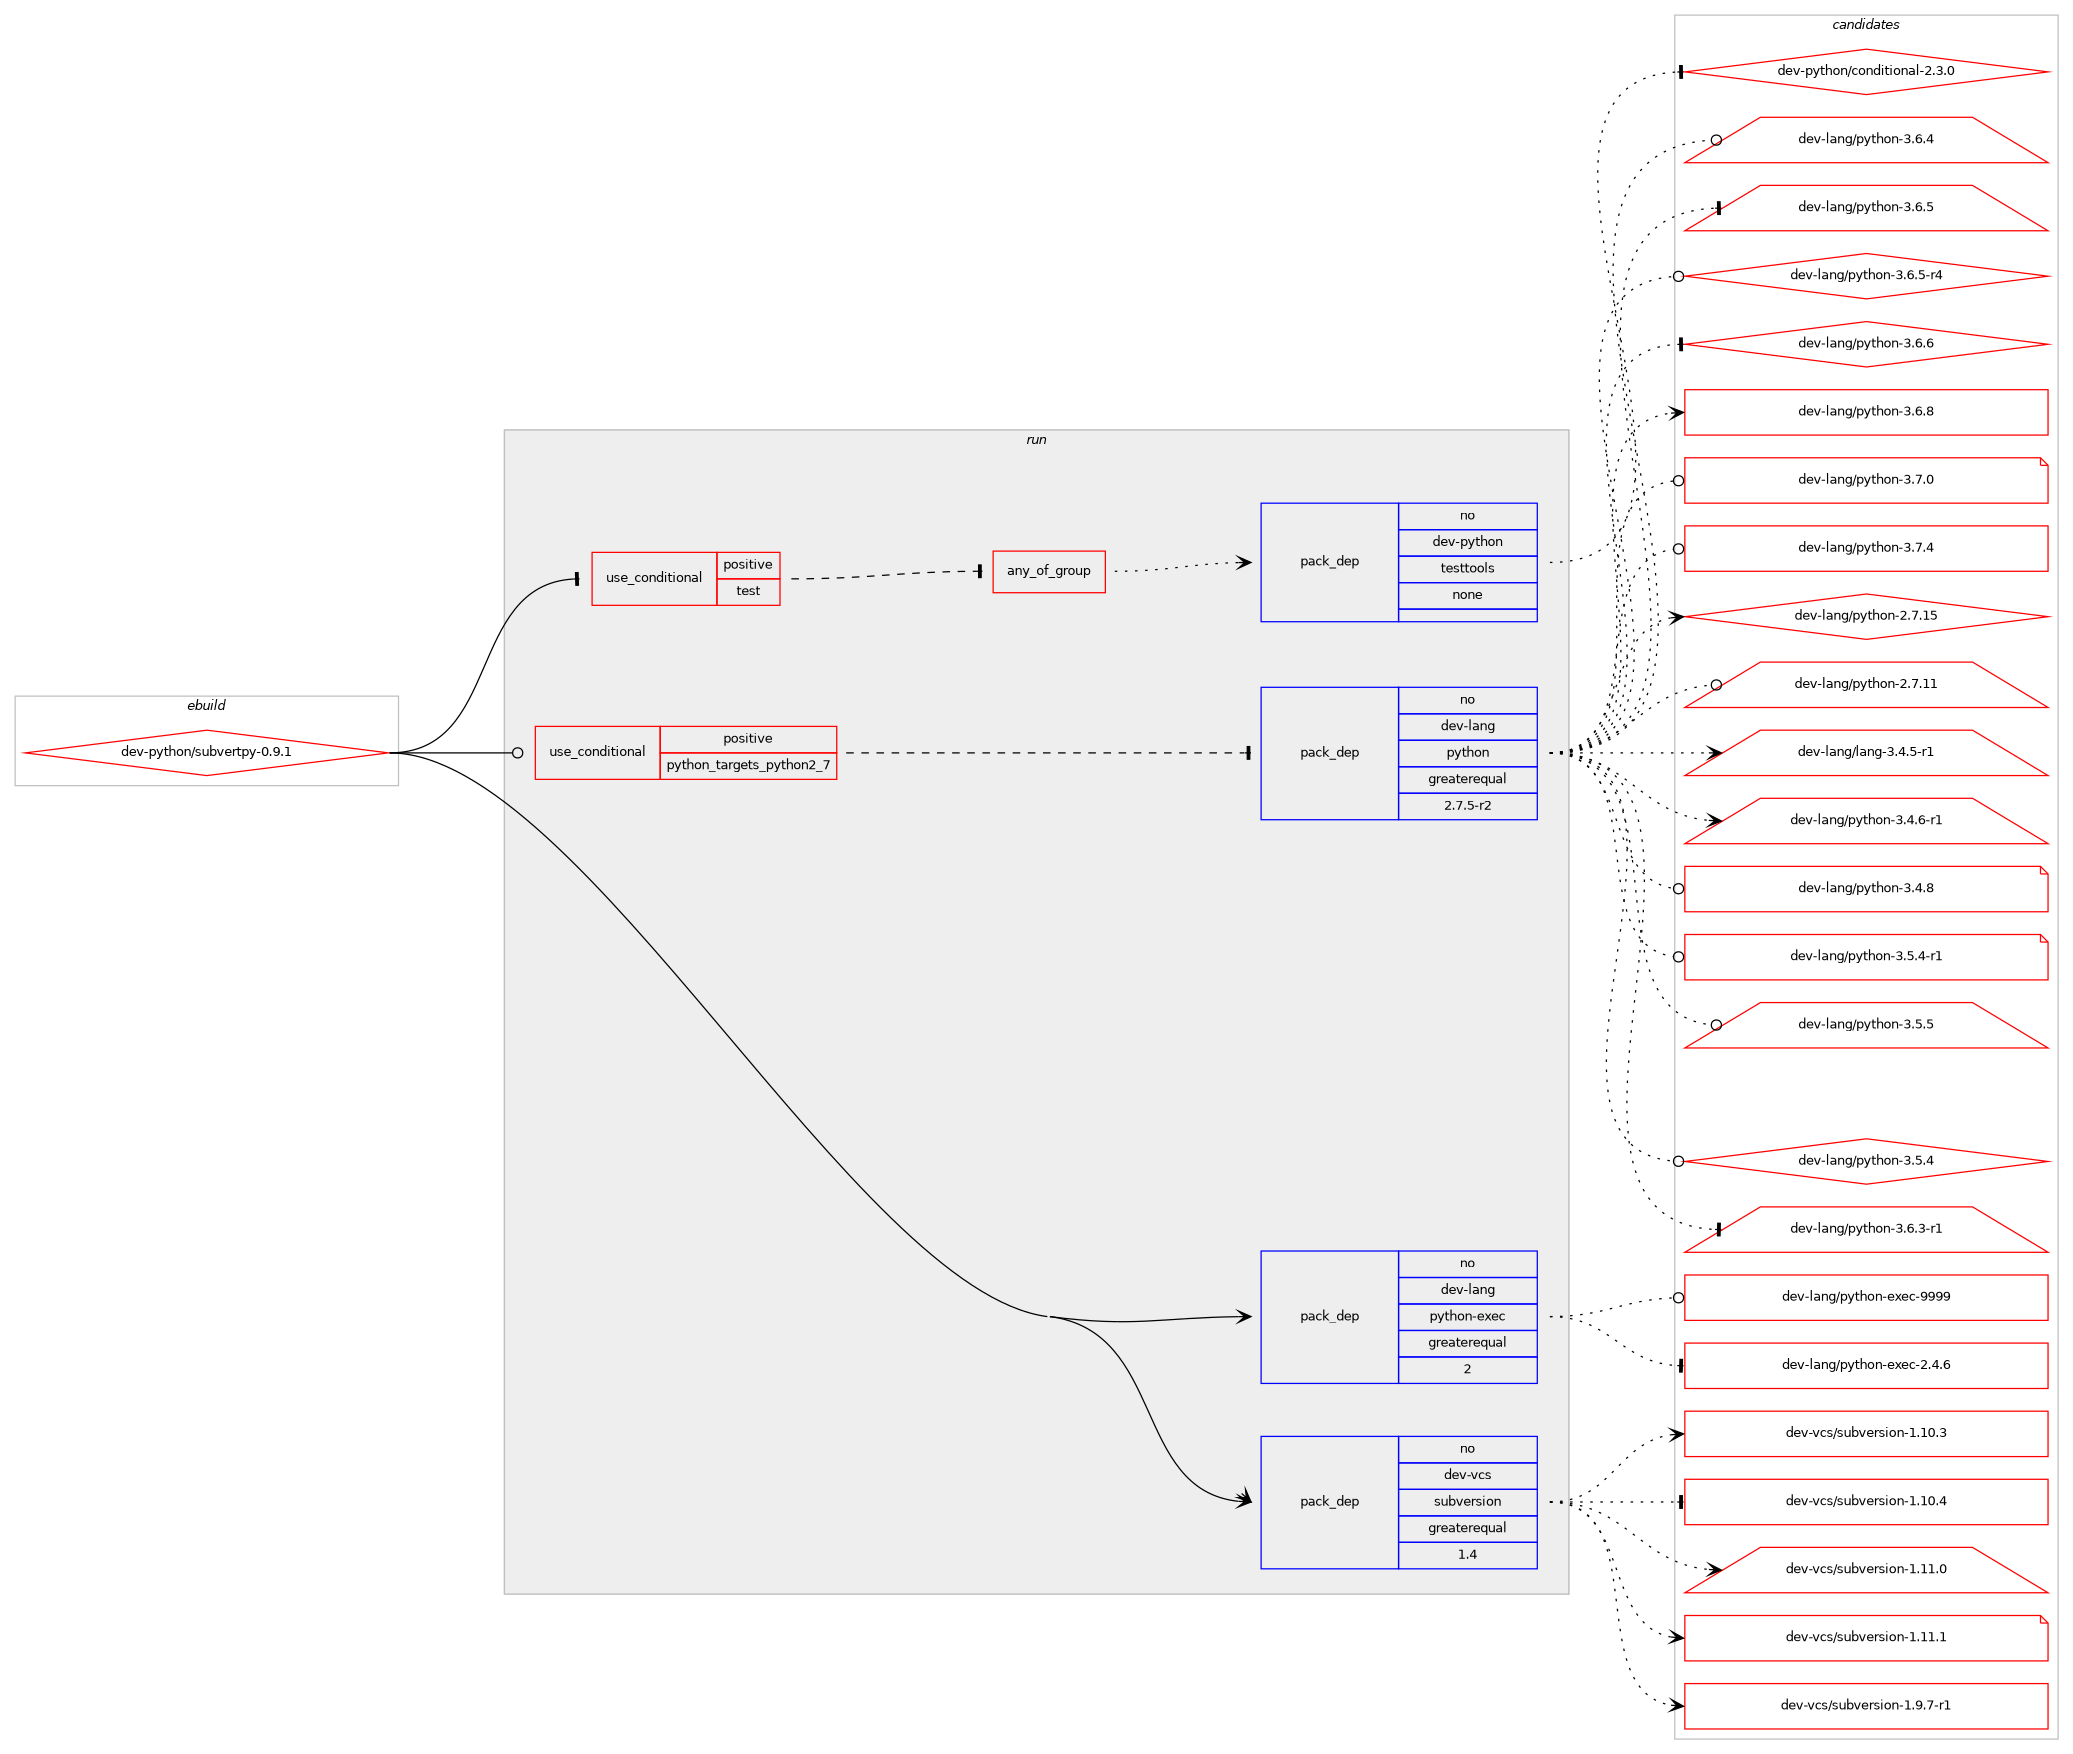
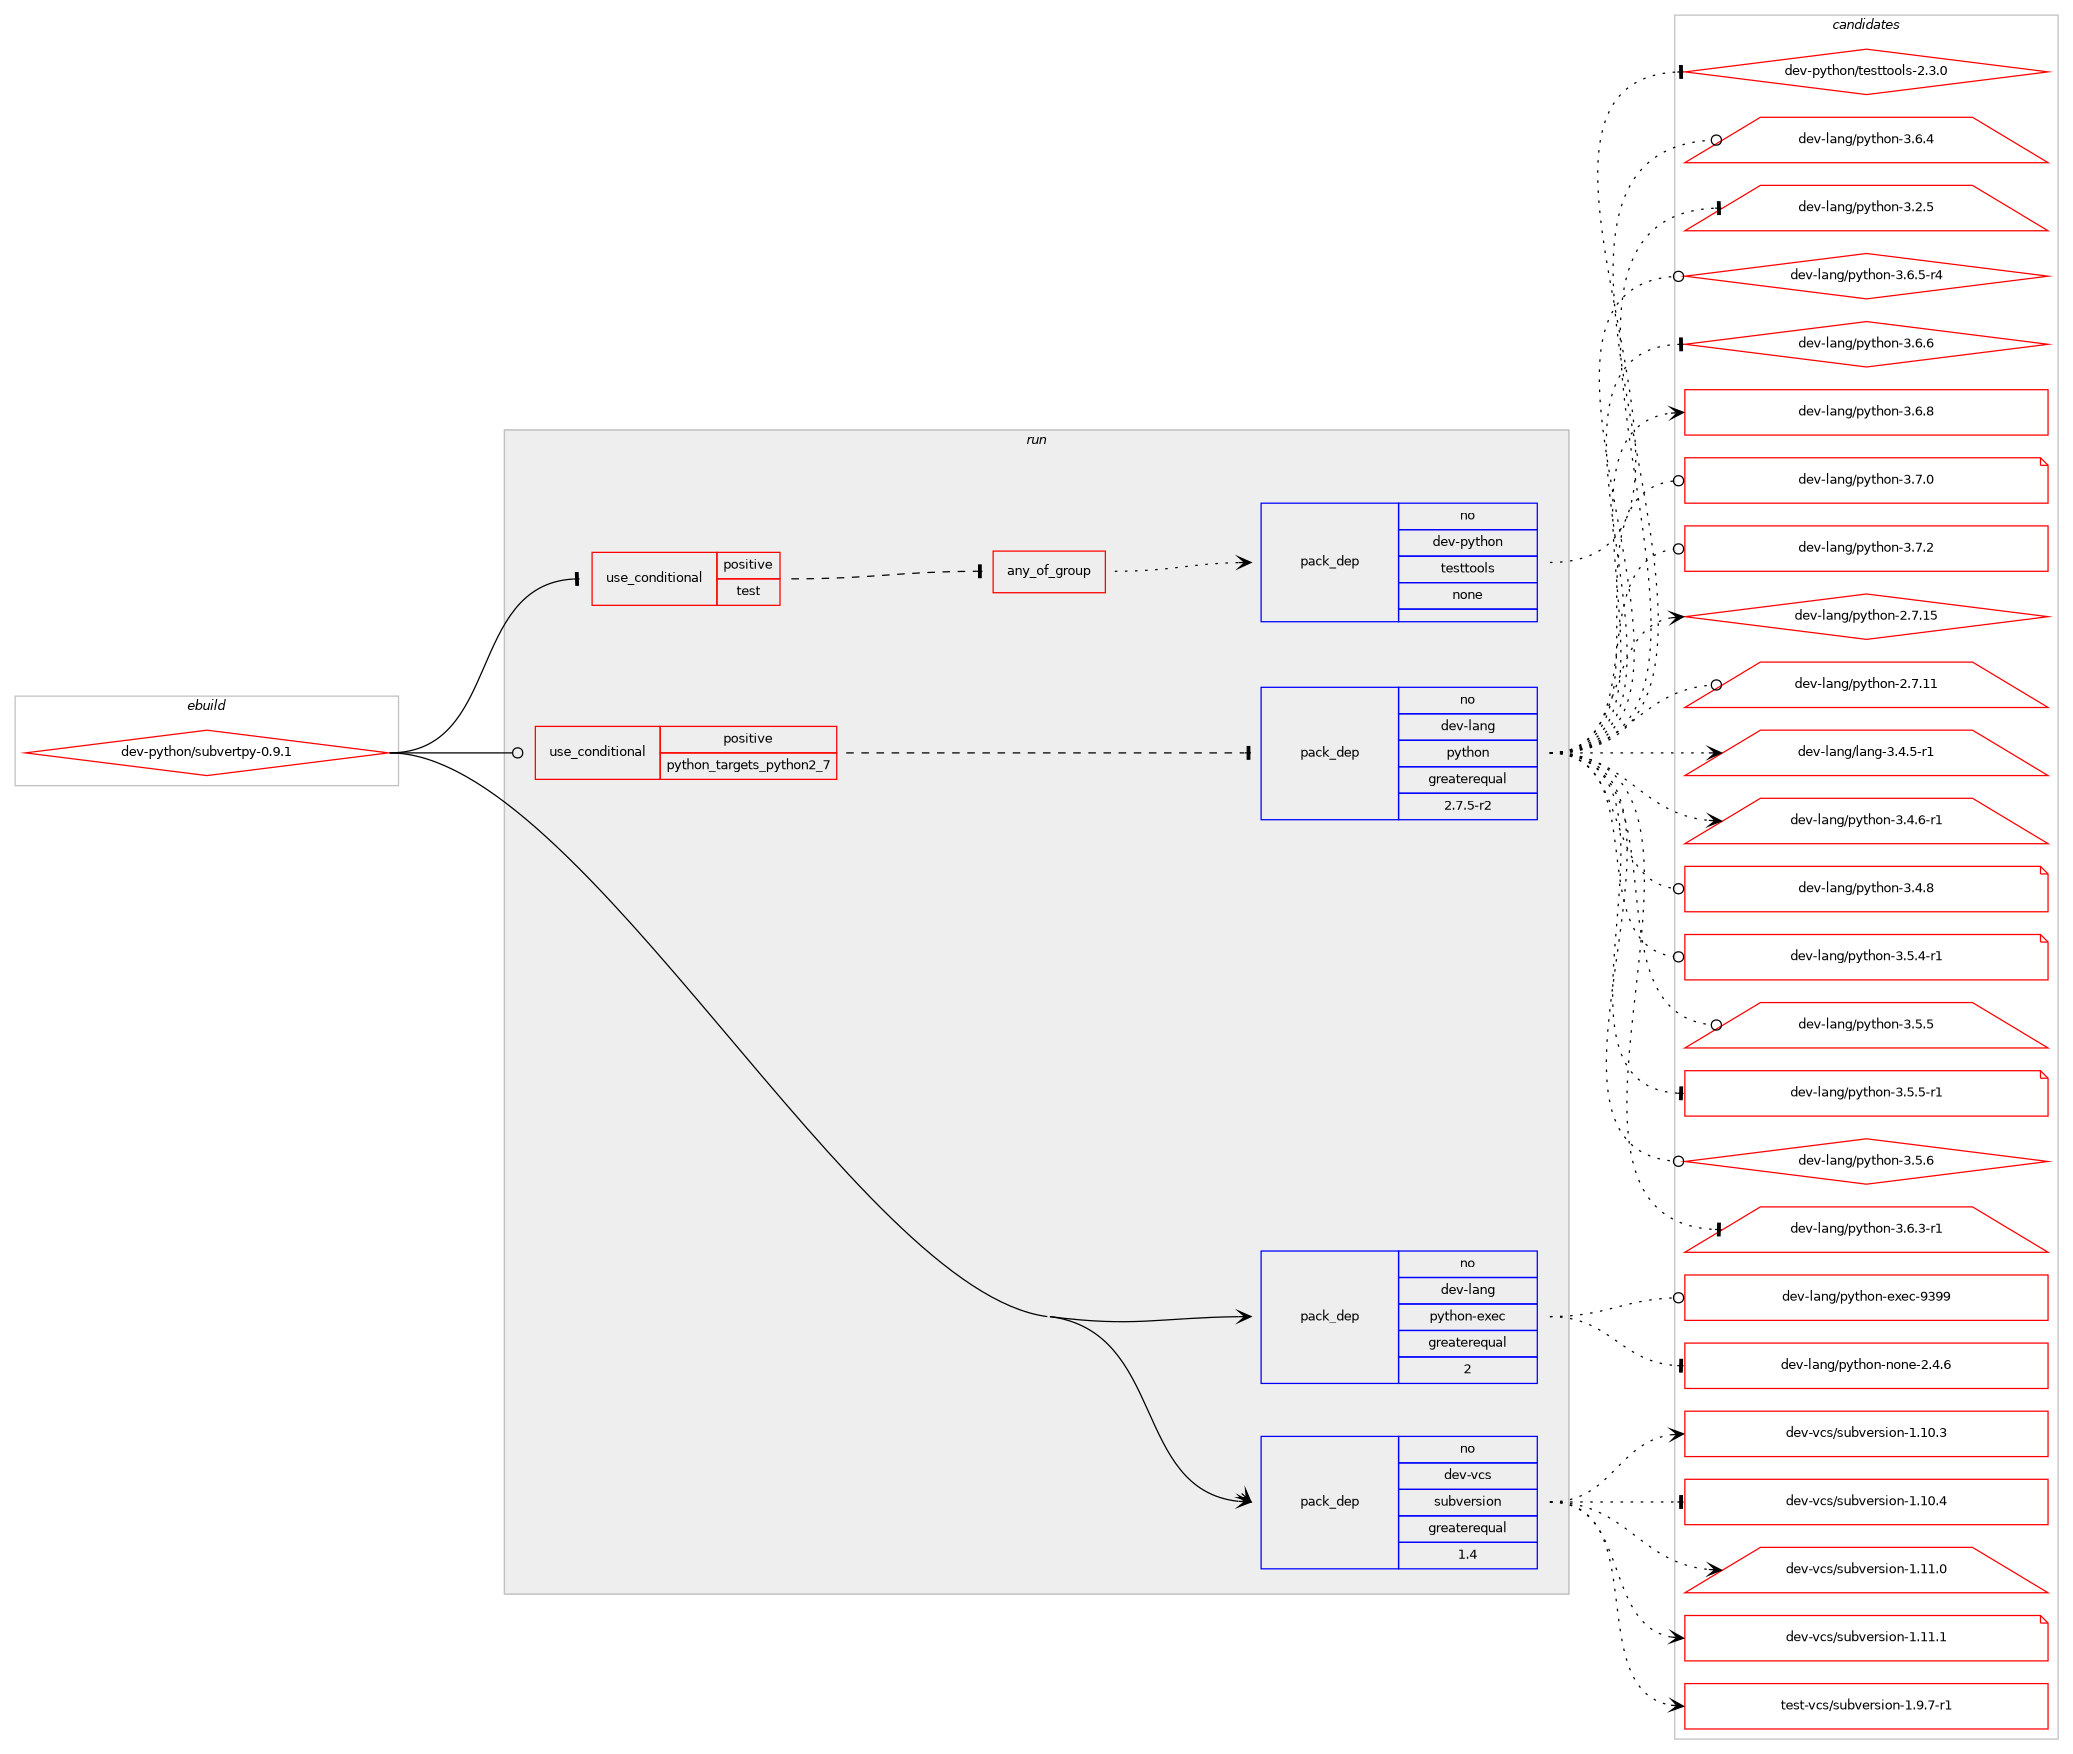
(1866, 72) -> (1866, 72)
(1866, 208) -> (1866, 208)
(1866, 549) -> (1866, 549)
none -> (1866, 1093)
(1866, 1161) -> (1866, 1161)
(1866, 1298) -> (1866, 1298)
(1866, 1366) -> (1866, 1366)
(1866, 1706) -> (1866, 1706)
